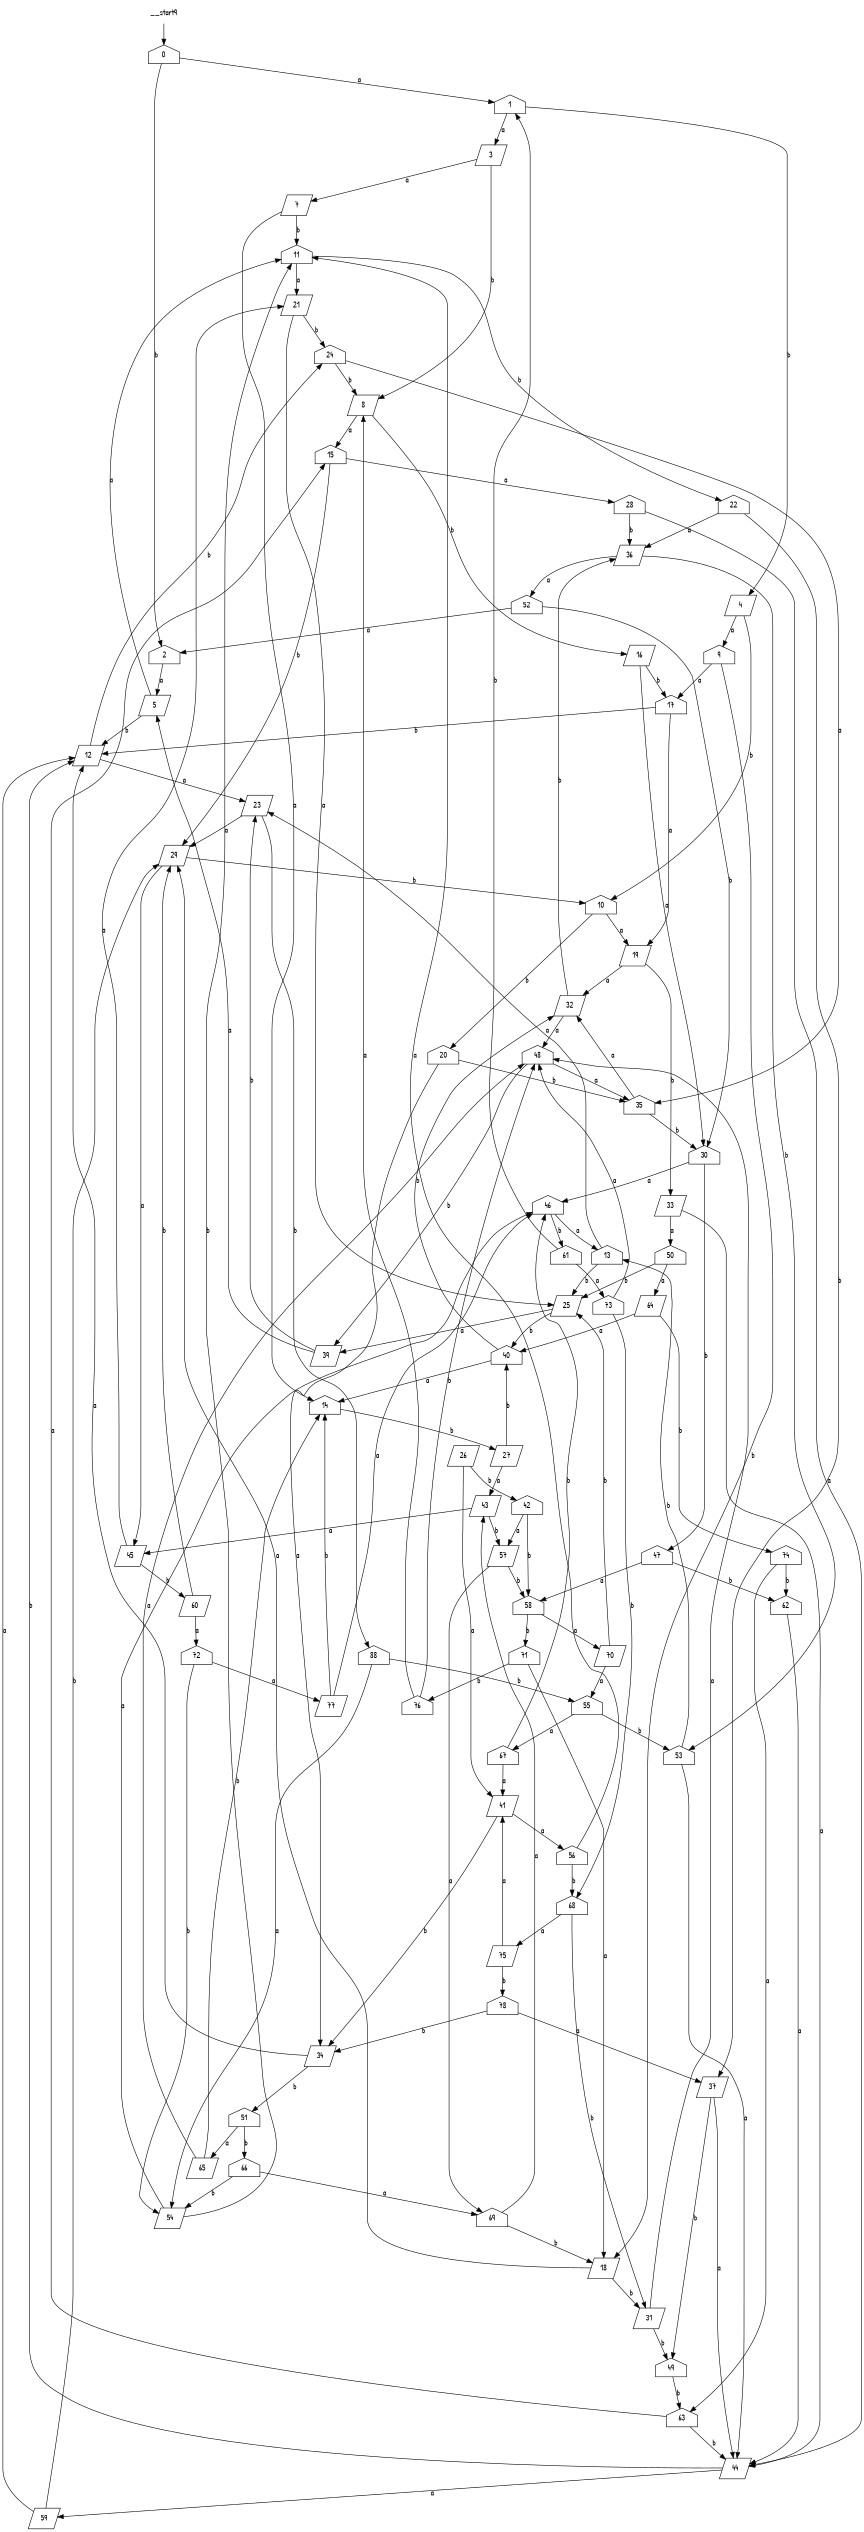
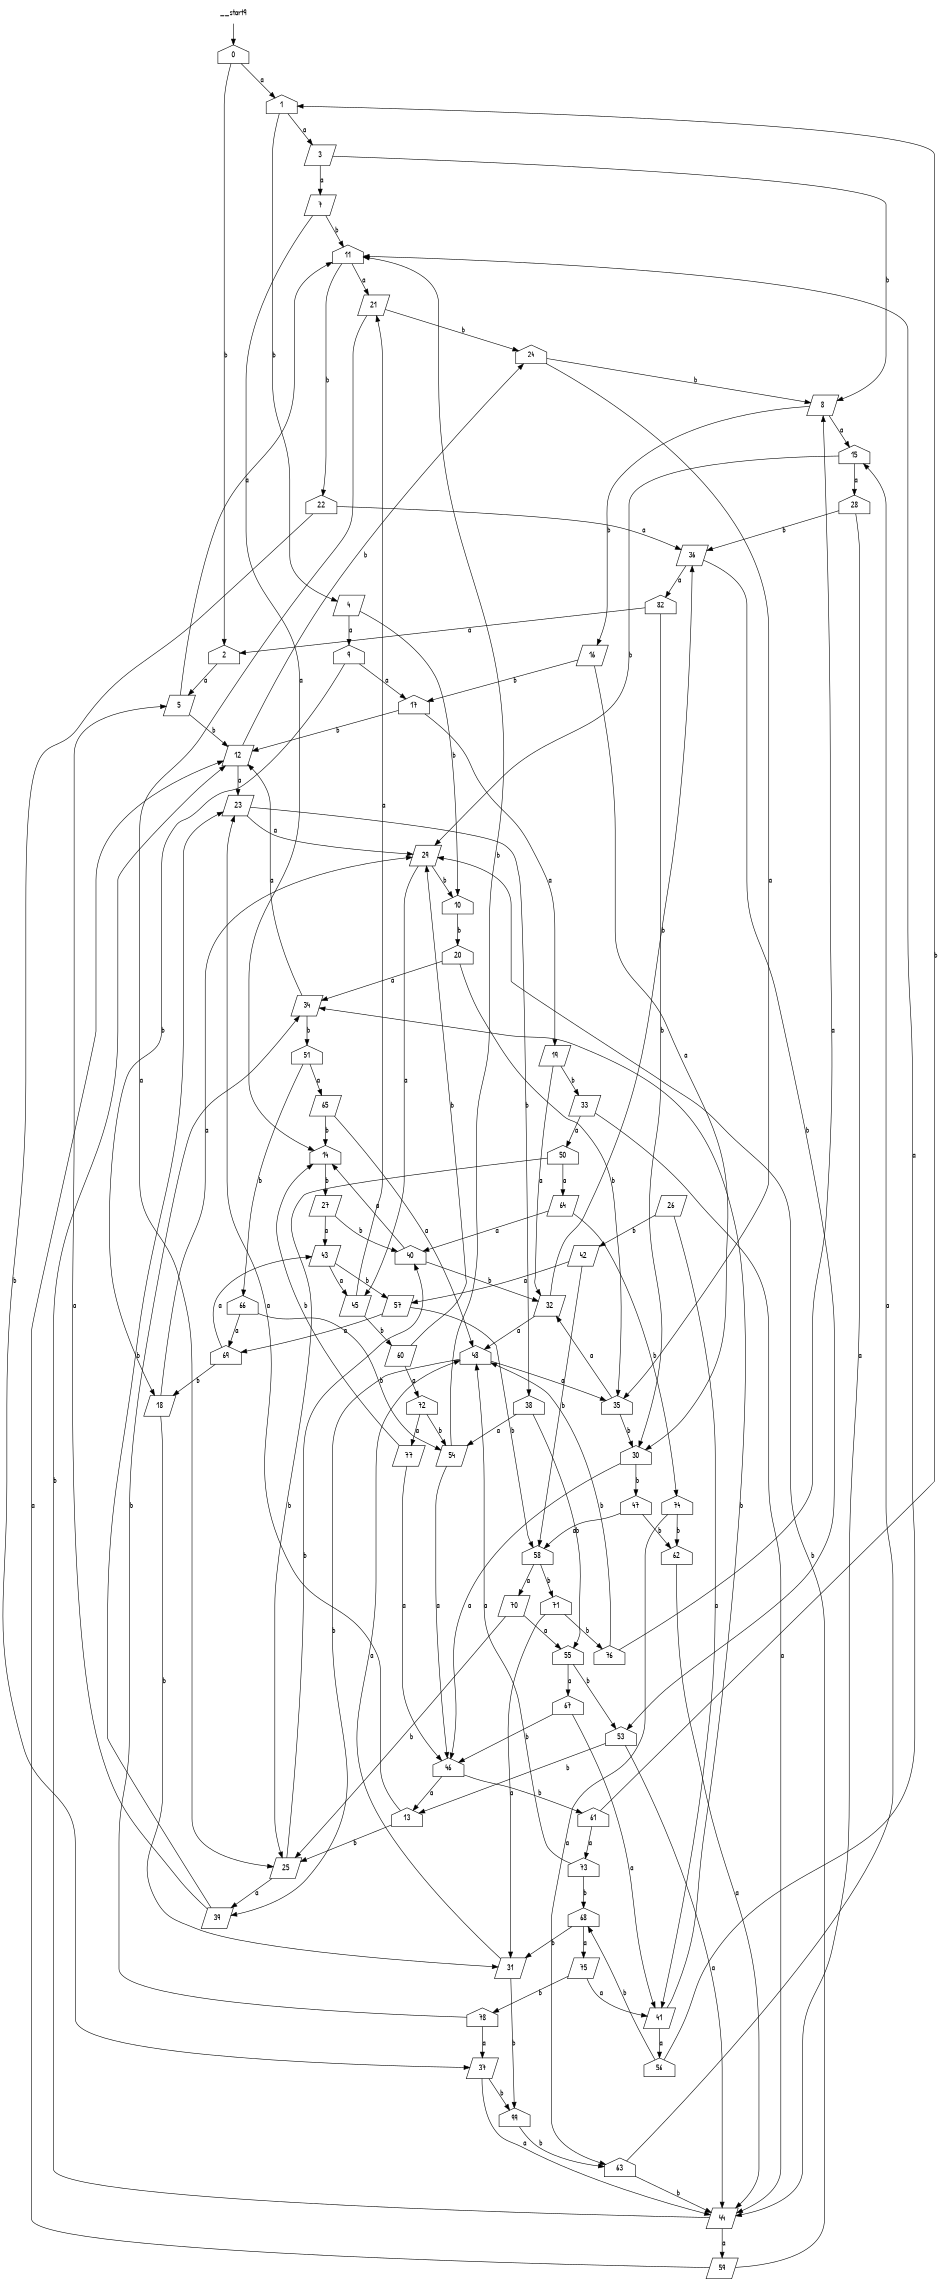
(527, 605) -> (661, 605)
(616, 927) -> none
(527, 1506) -> (584, 1256)
(374, 1656) -> (529, 1406)
(604, 1950) -> (509, 1770)
(671, 2368) -> (515, 2118)
